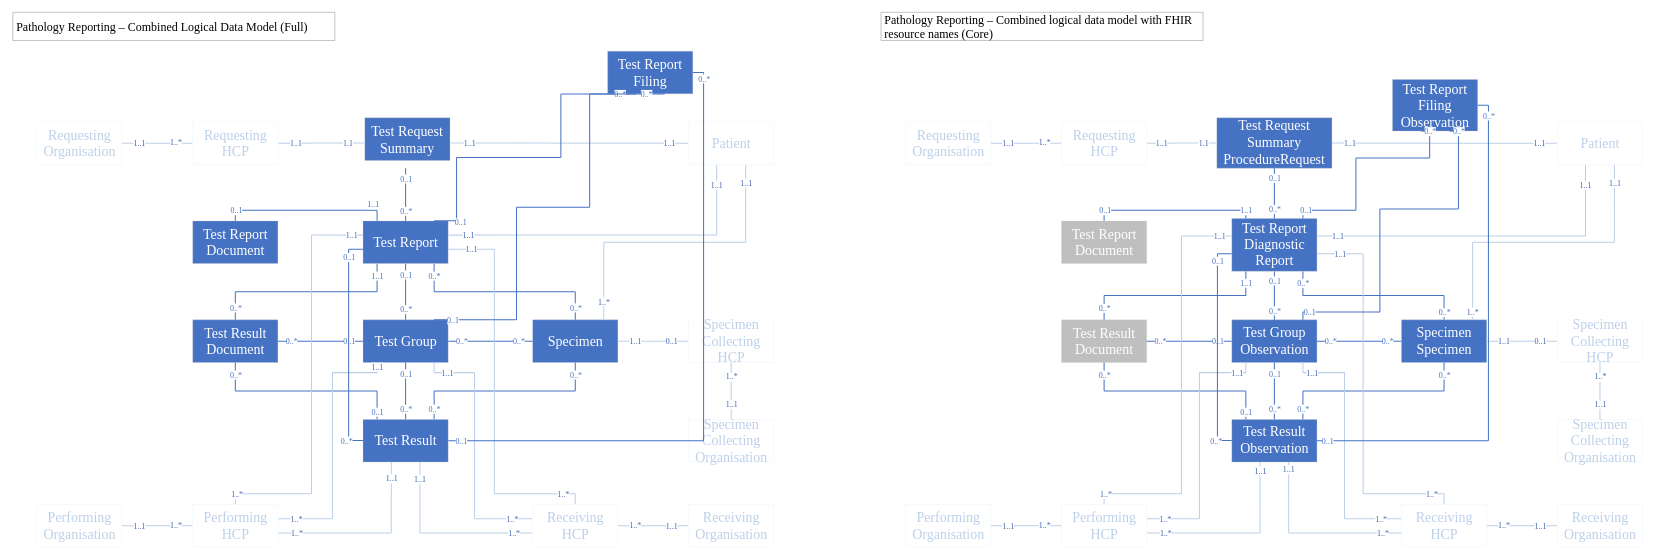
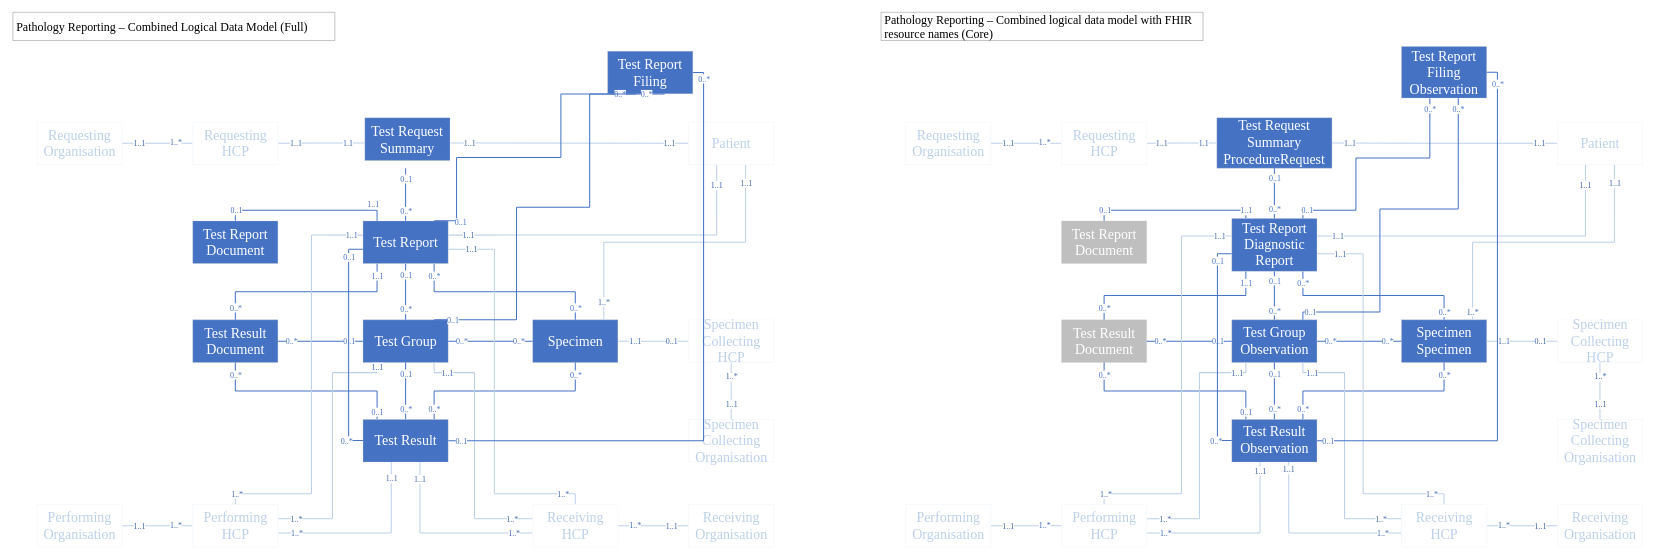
(1436, 105) -> (1445, 72)
